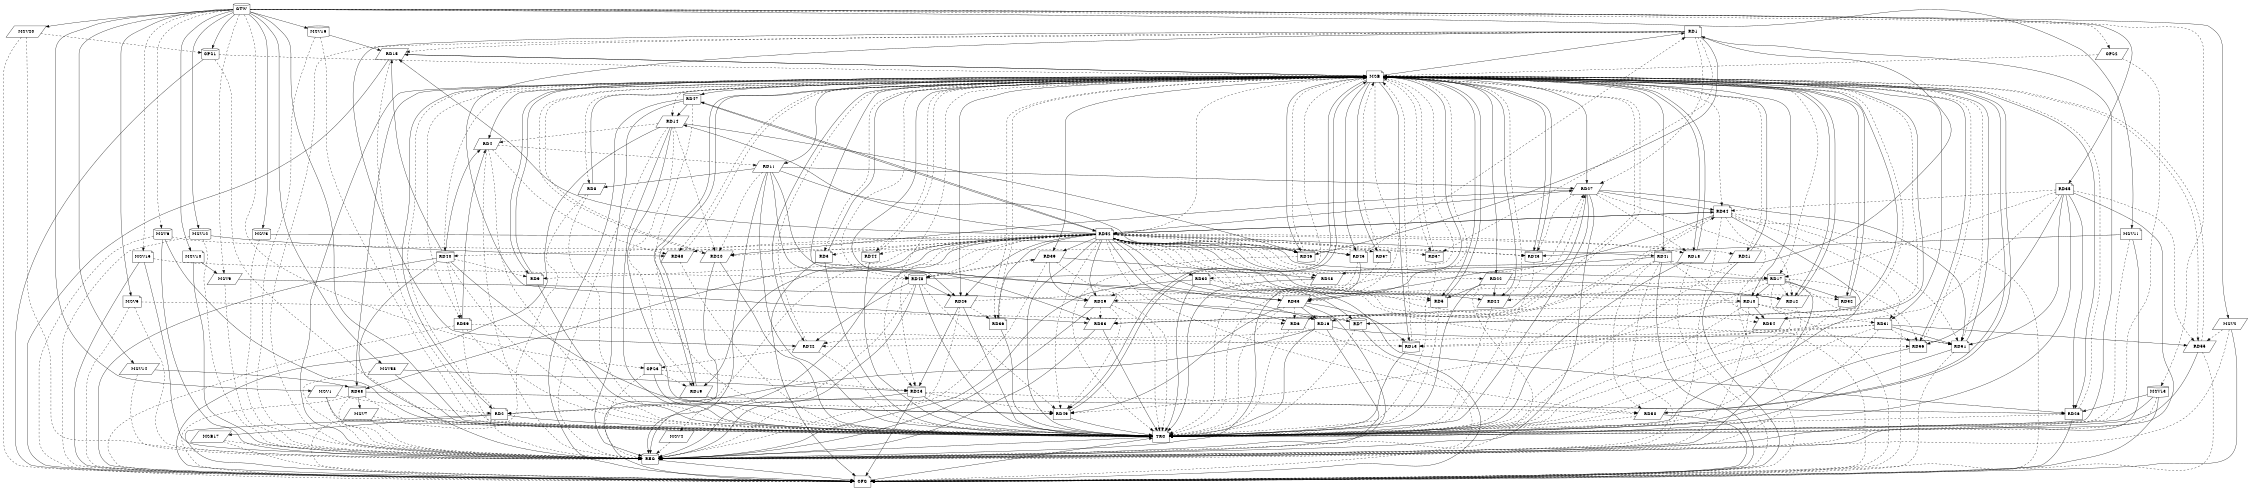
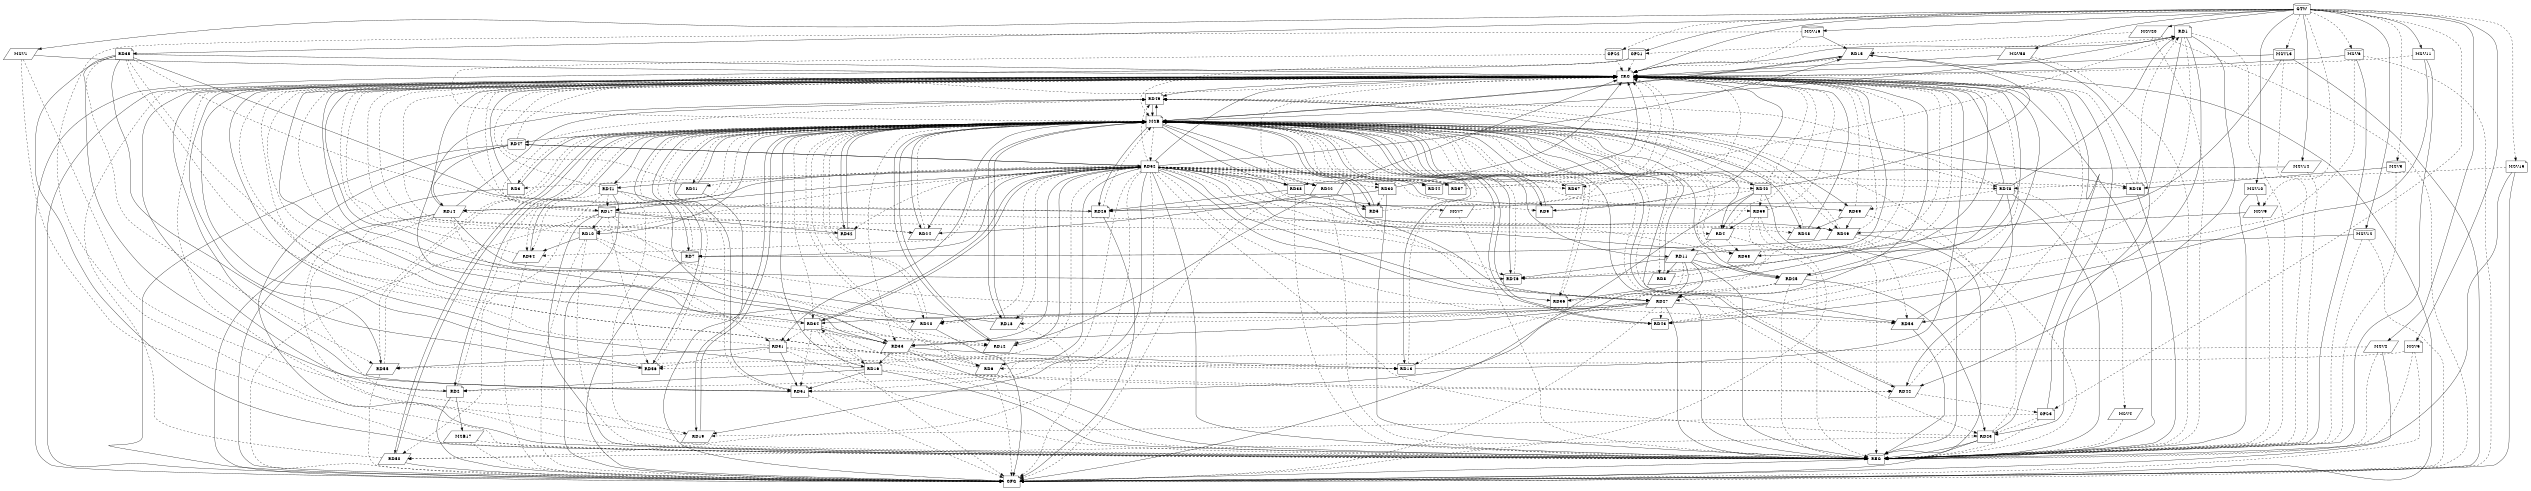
(2112, 54) -> (1614, 54)
(267, 117) -> (2402, 48)
(982, 268) -> none
(917, 392) -> (1986, 437)
(1110, 428) -> (1358, 82)
(317, 462) -> none
